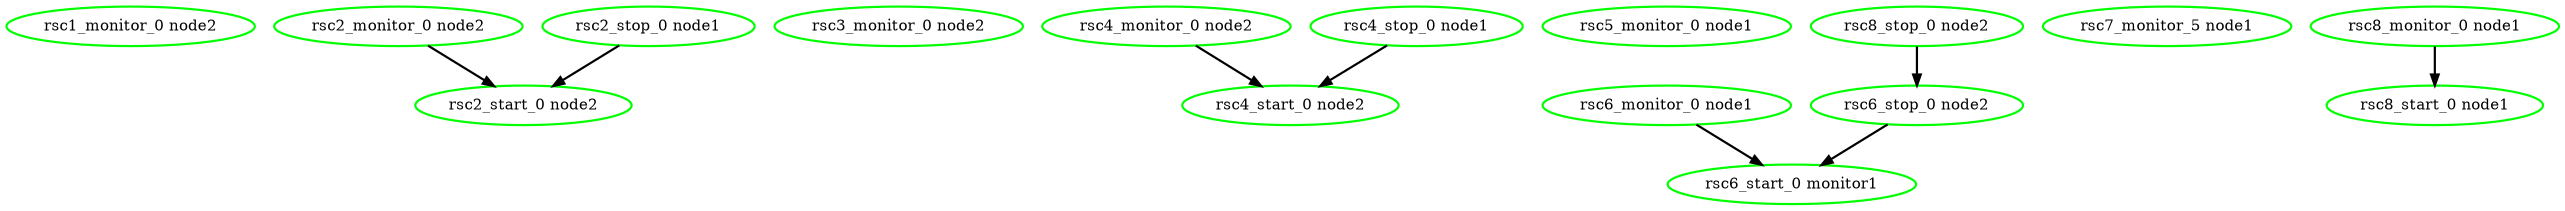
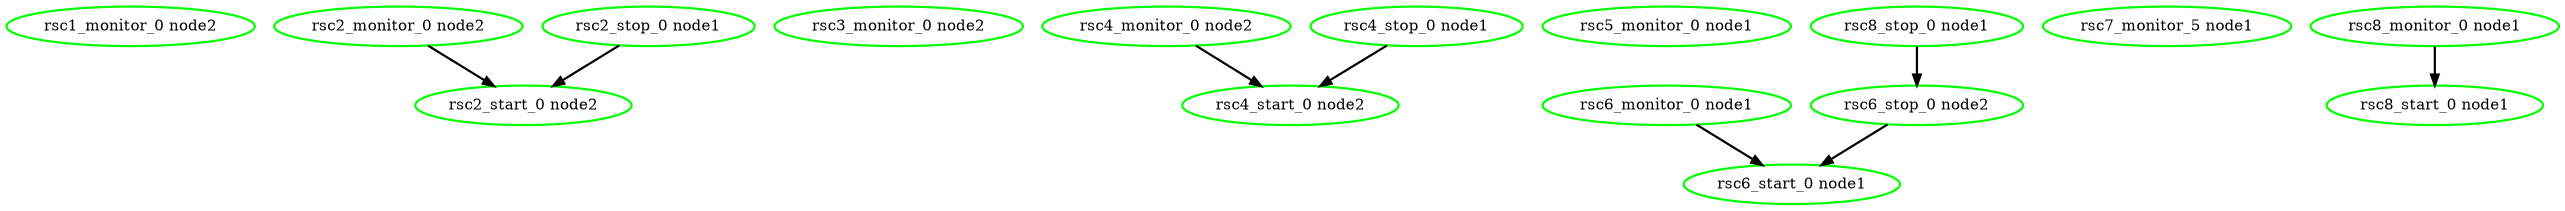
(1917, 26) -> (1917, 26)
(1792, 184) -> (1792, 184)
